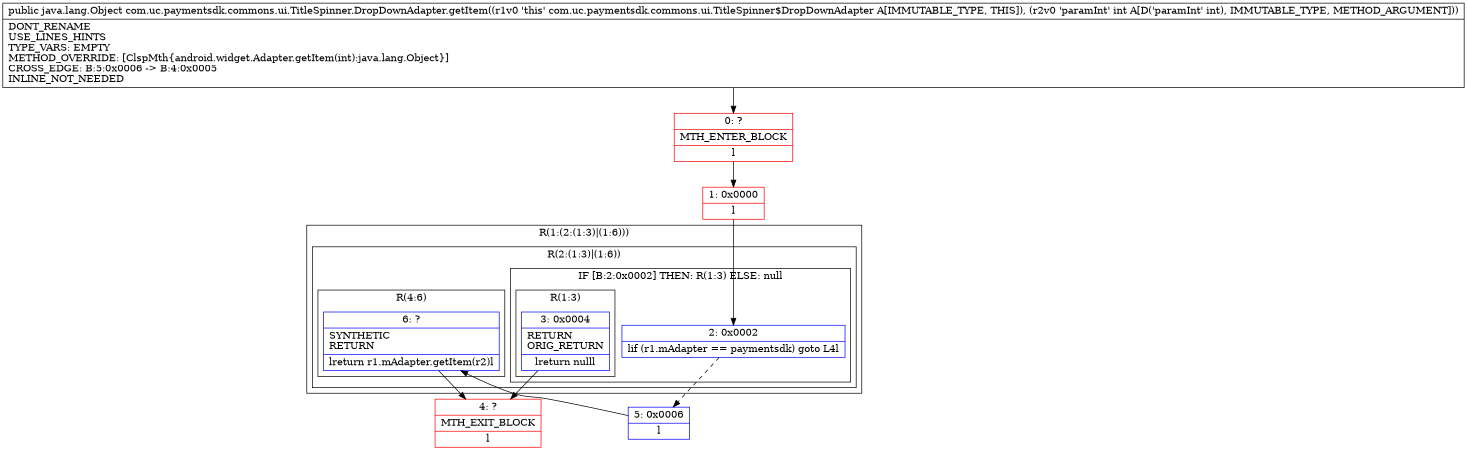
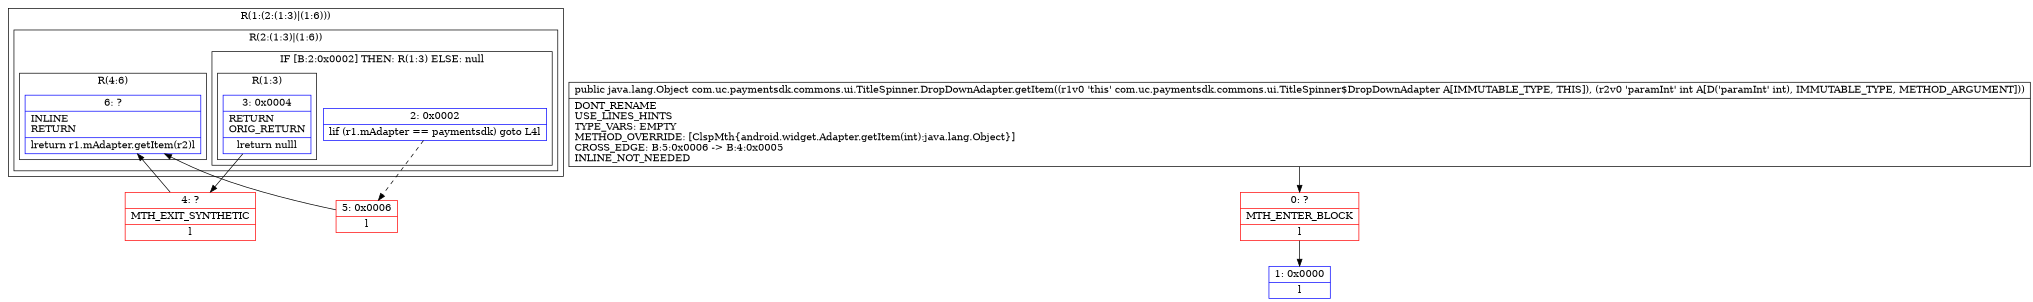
(733, 203) -> (1300, 282)
(733, 264) -> none
(360, 336) -> (50, 119)
(450, 382) -> (160, 181)
(488, 423) -> (190, 216)
(659, 423) -> (367, 216)
